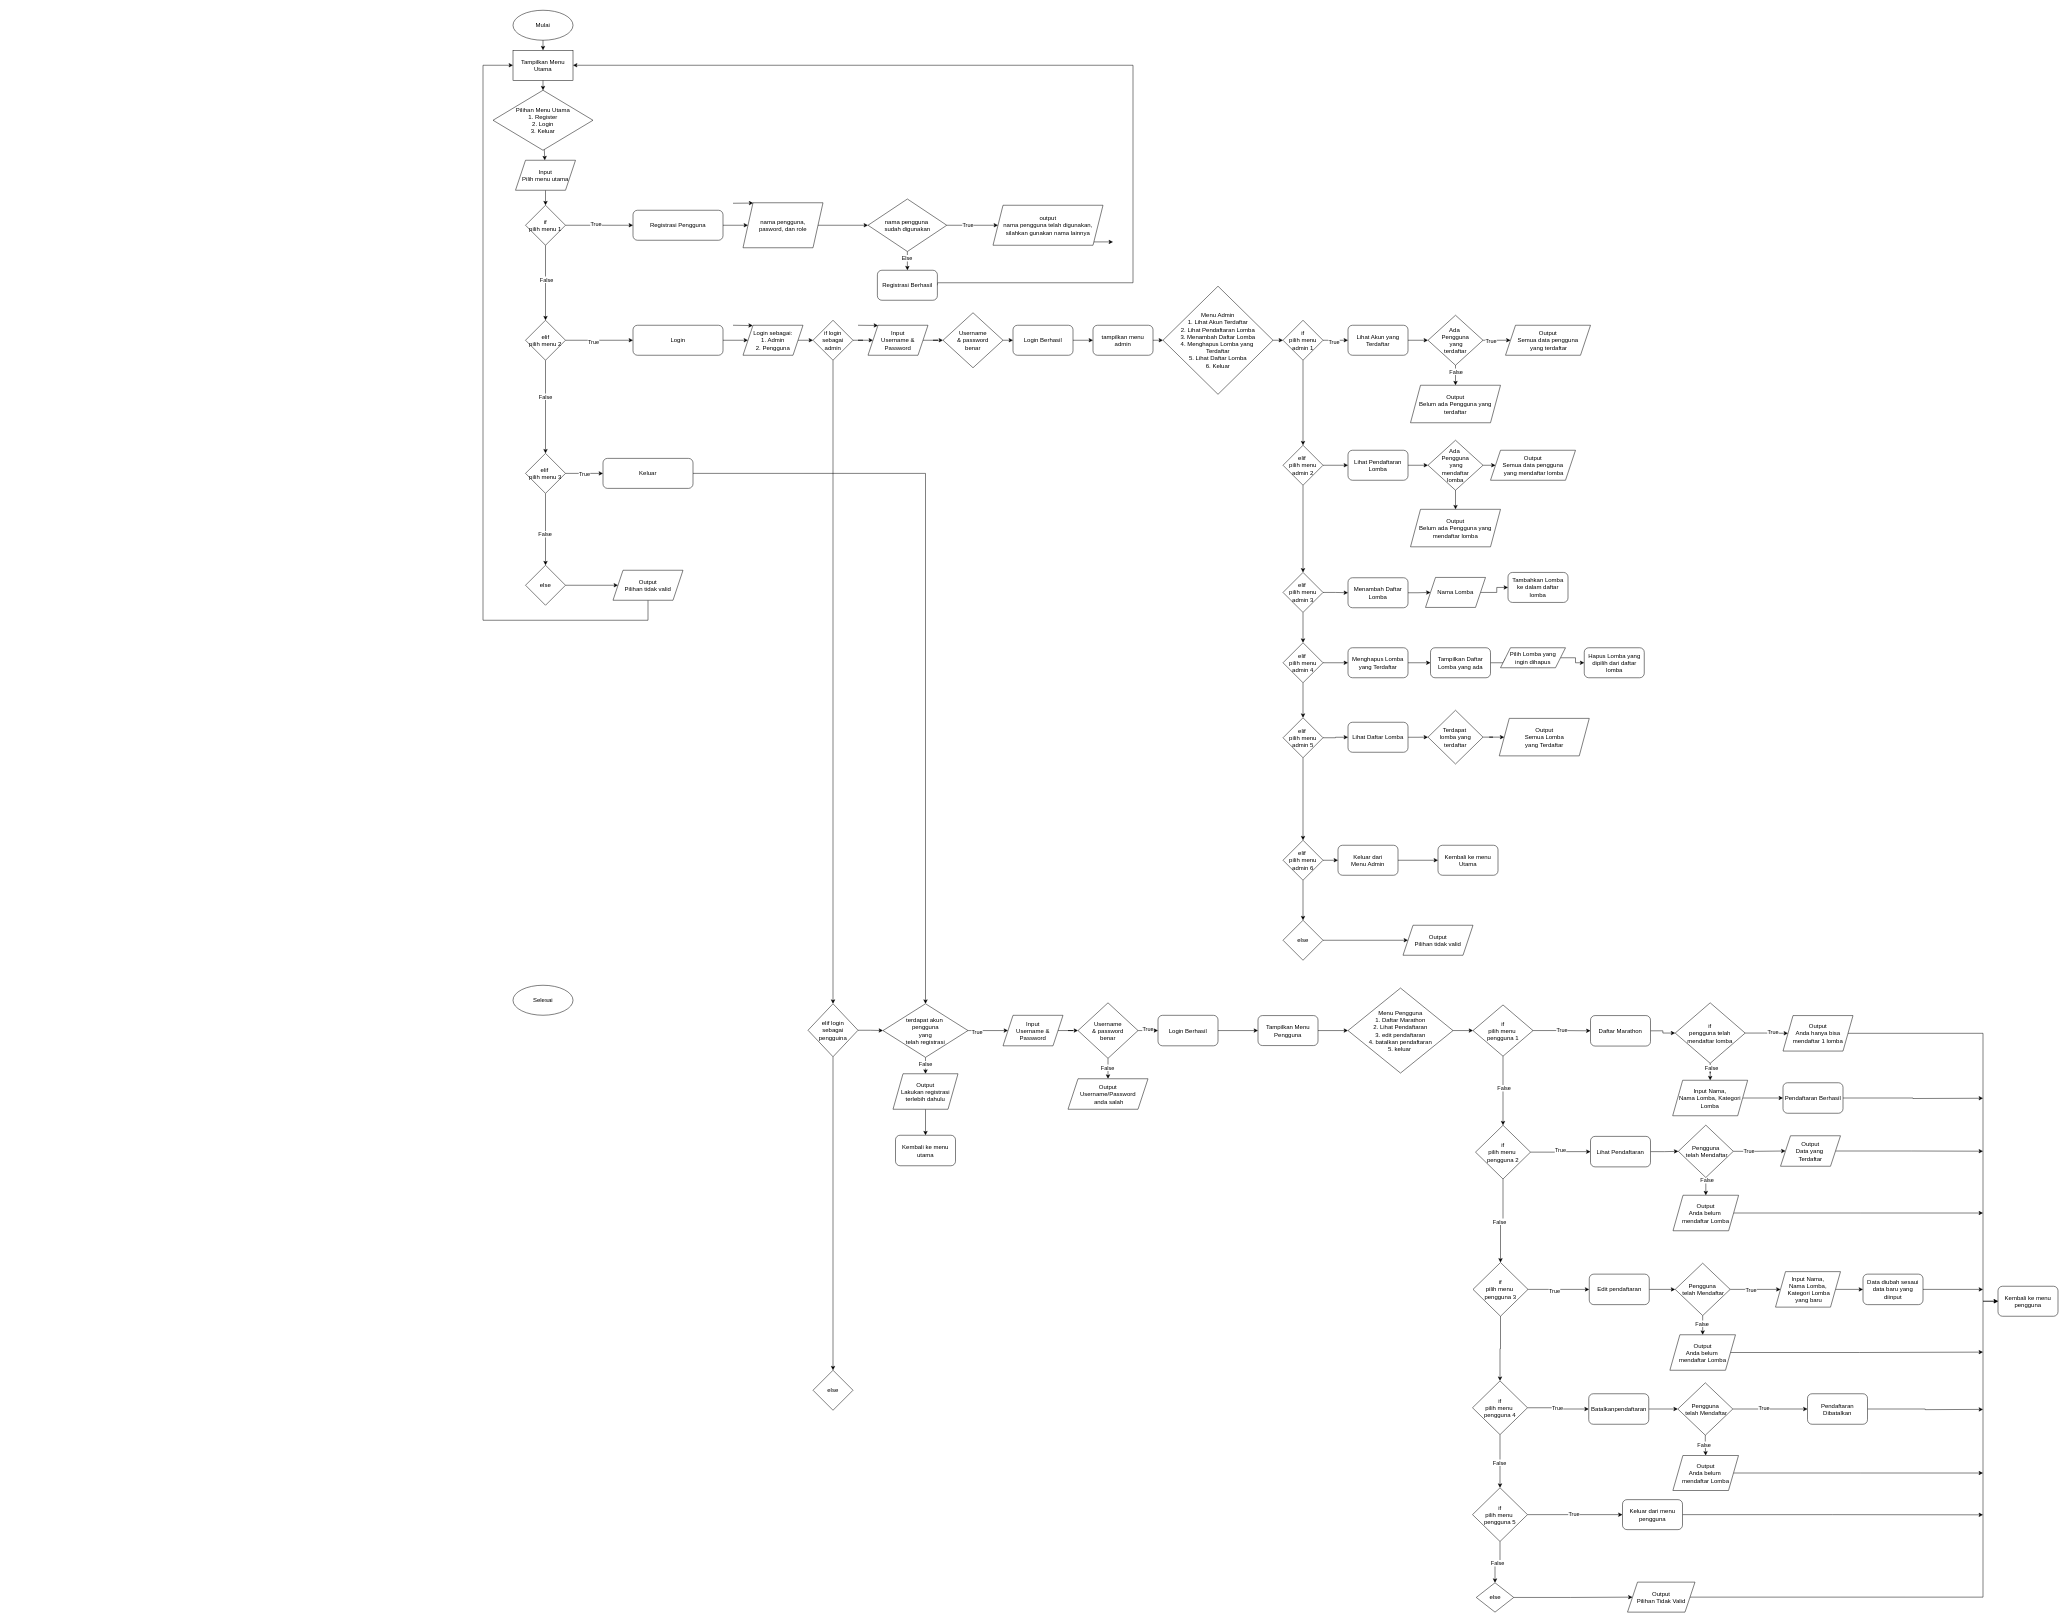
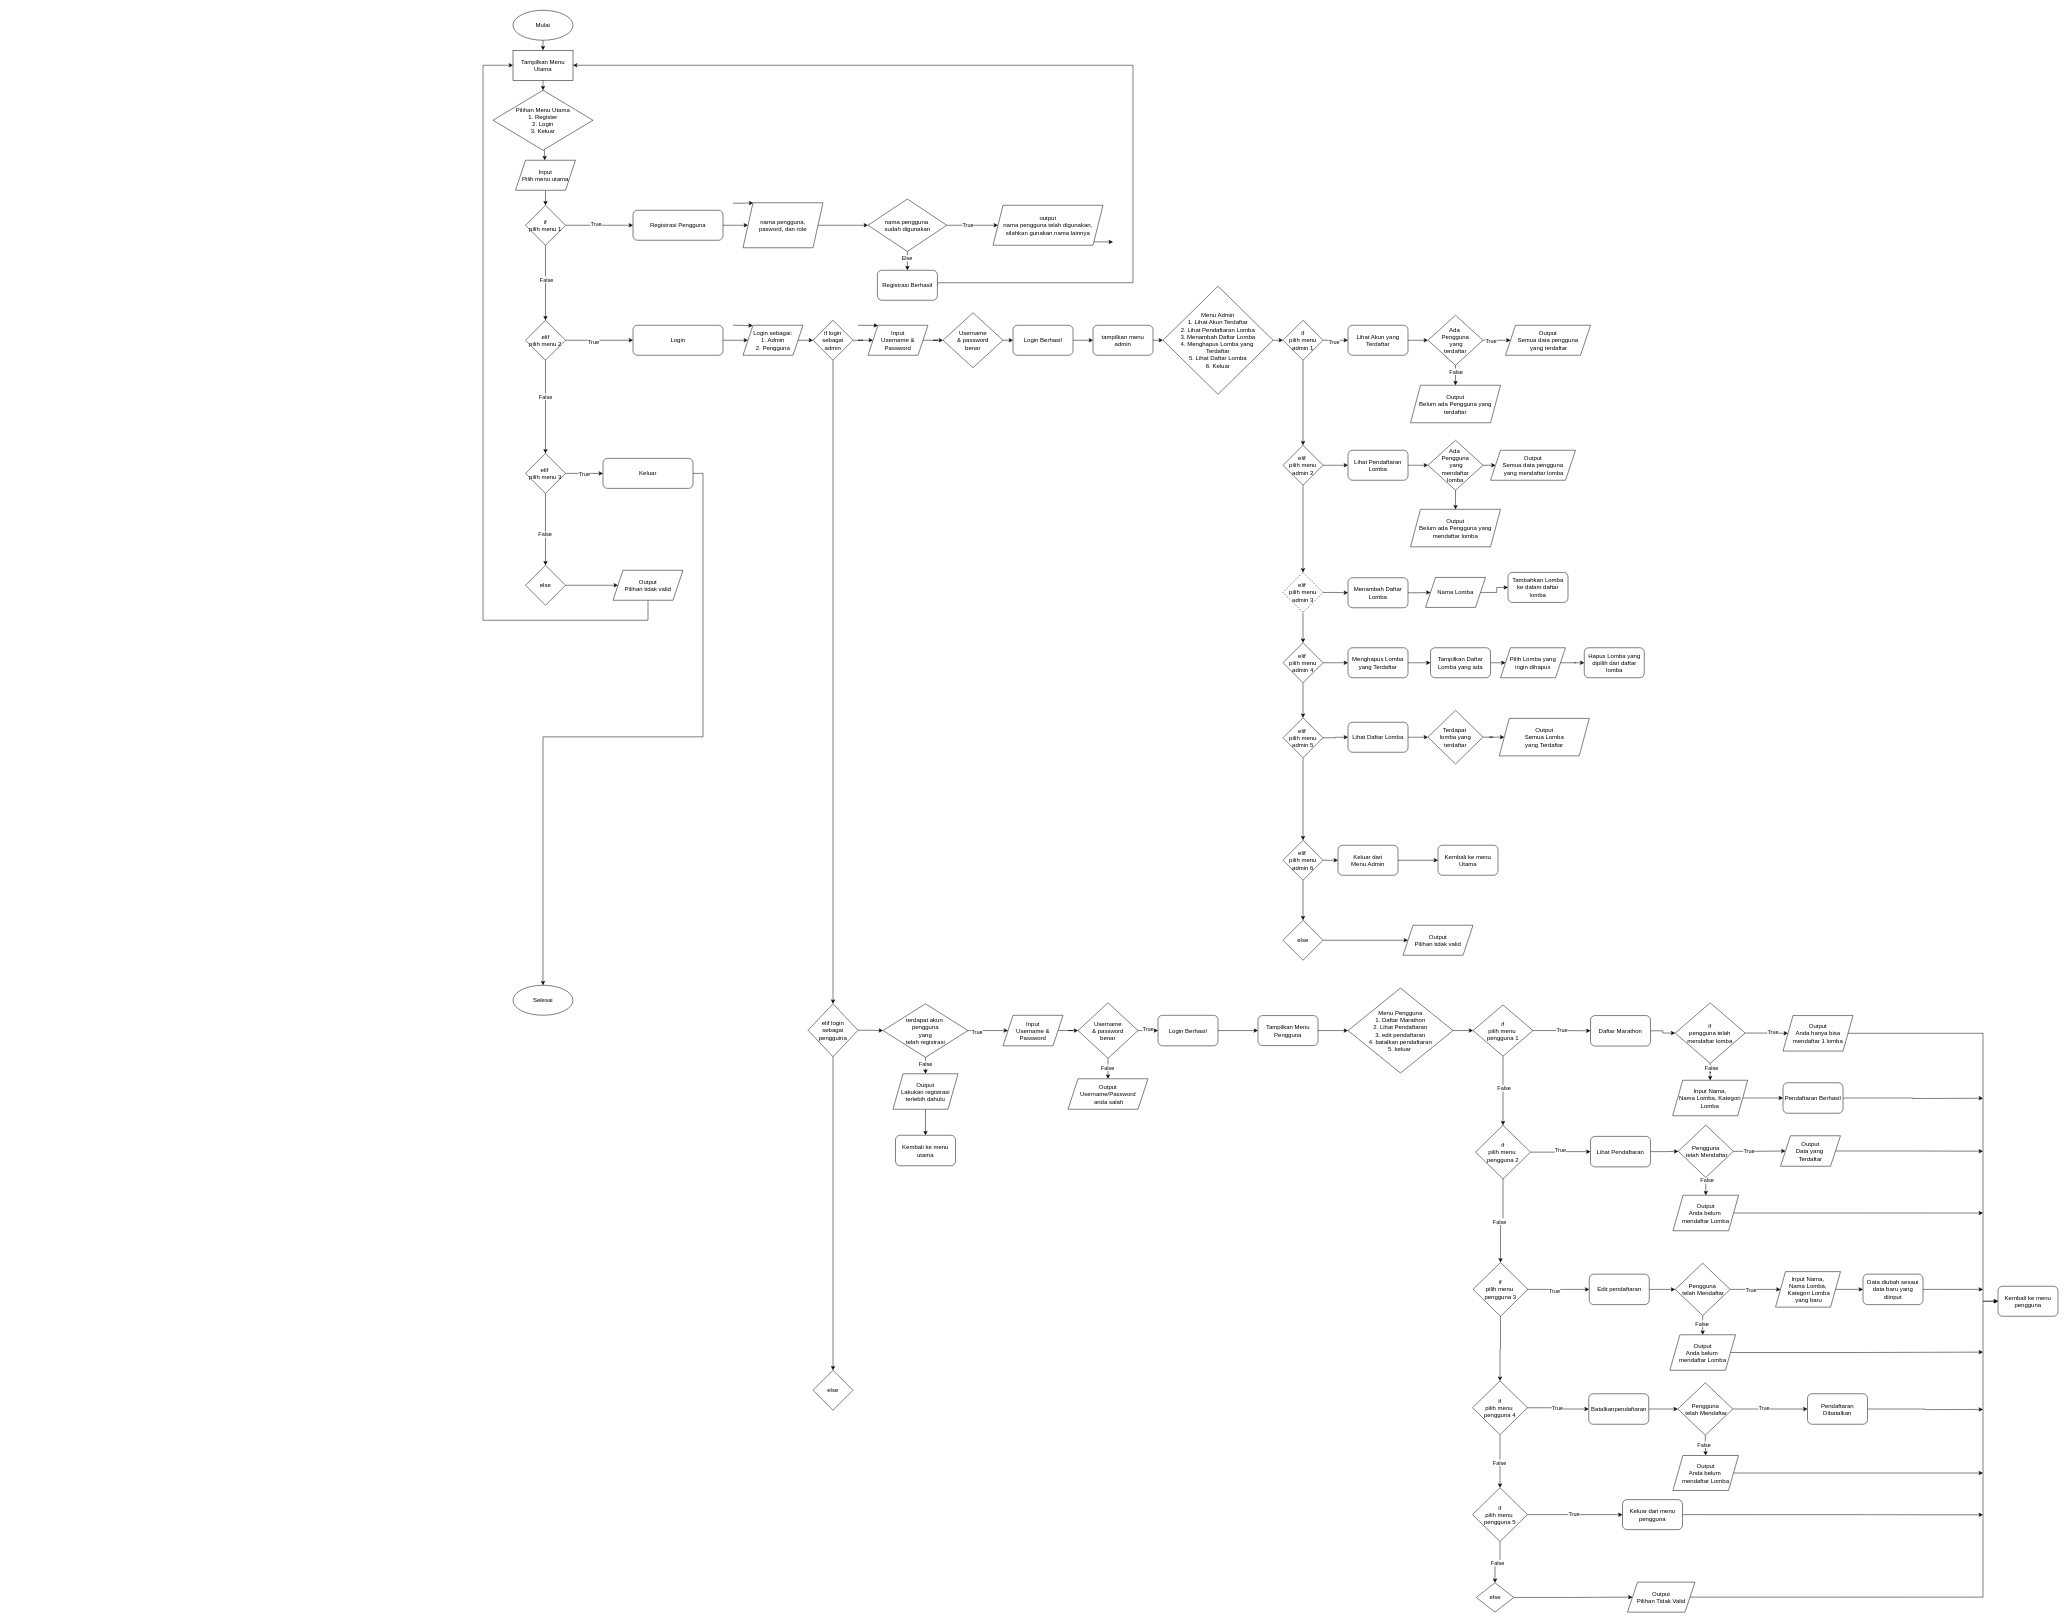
(1303, 592) -> (1303, 592)
(1533, 658) -> (1533, 663)
(925, 999) -> (543, 980)
